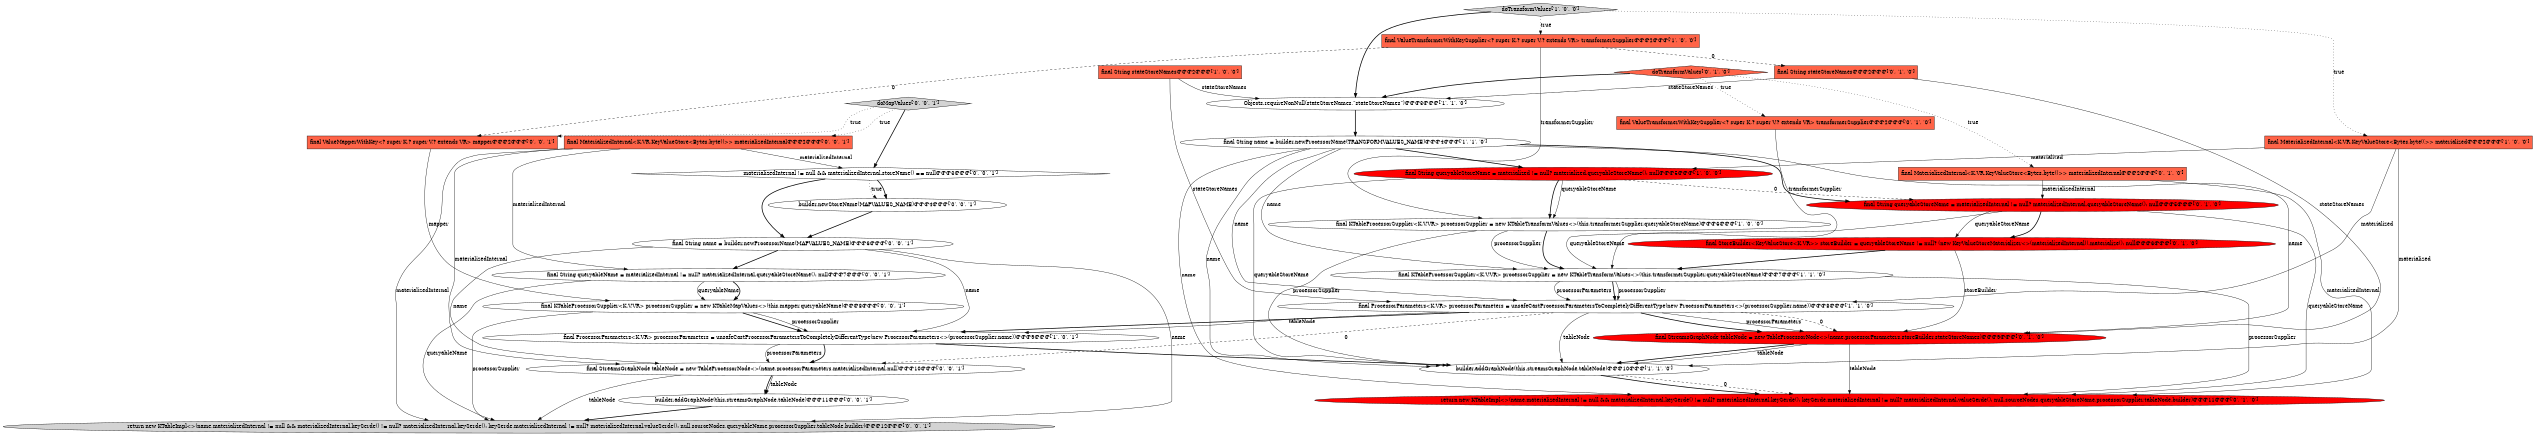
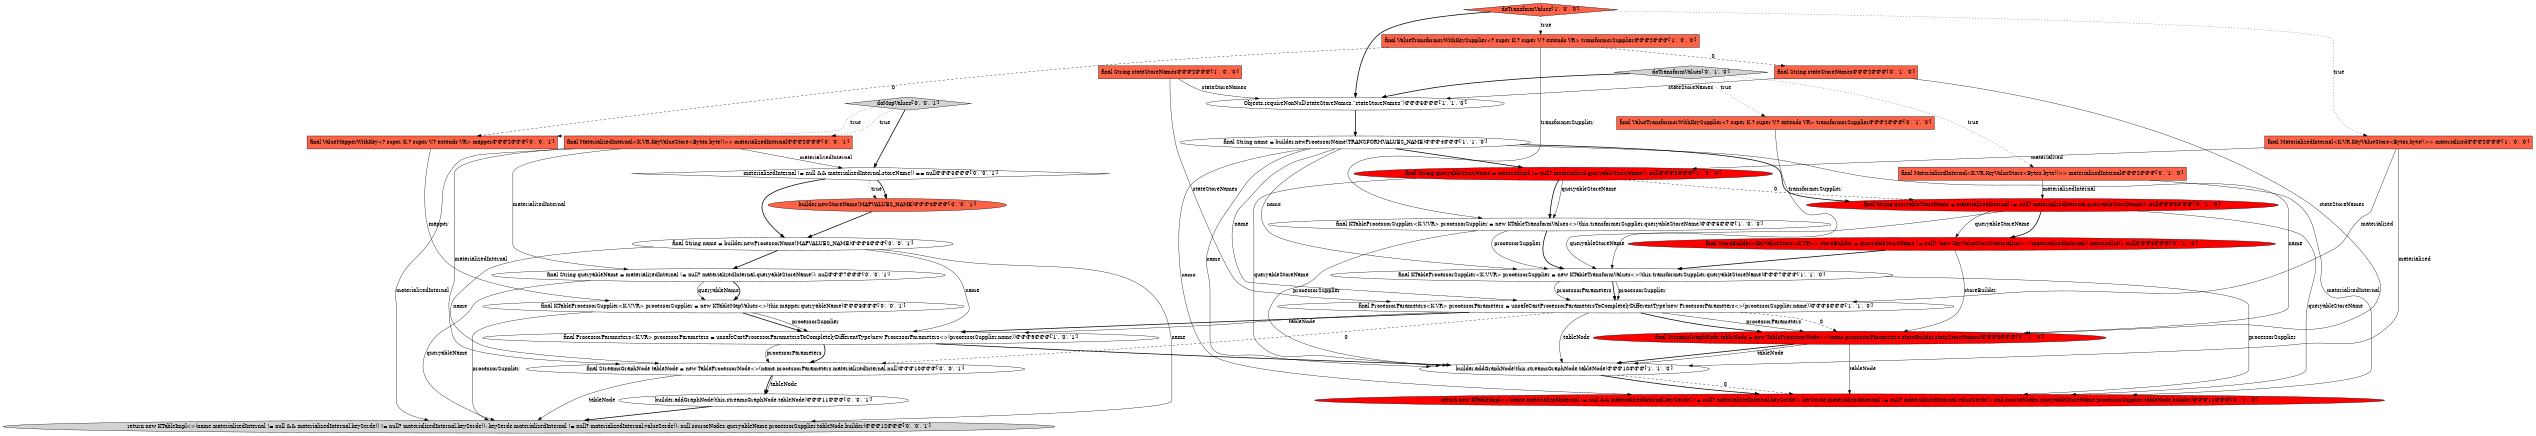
(1541, 10) -> (1541, 10)
(1691, 72) -> (1691, 72)
(887, 205) -> (887, 205)
